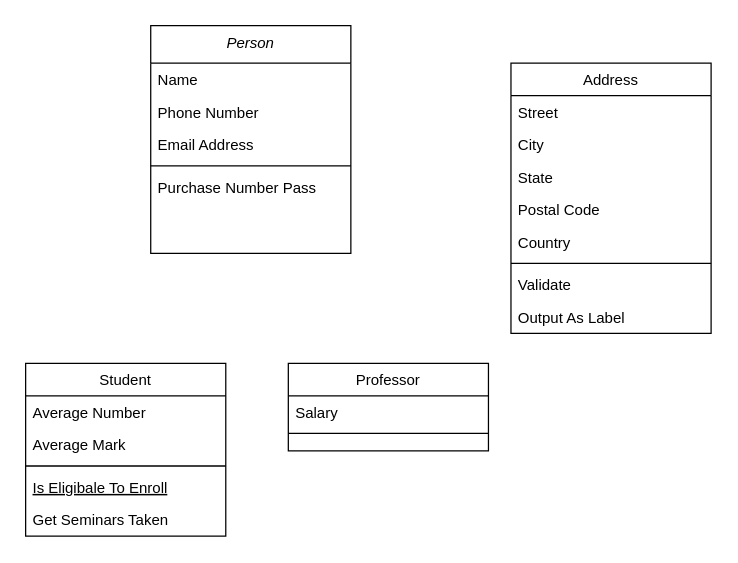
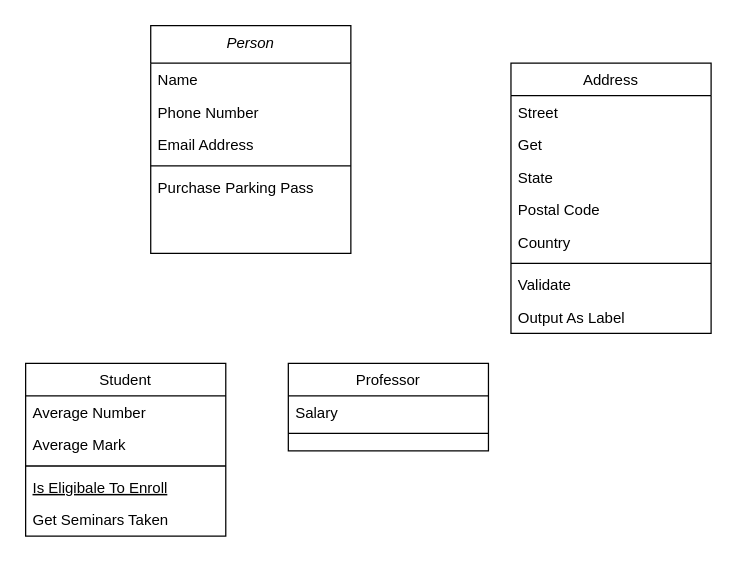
(532, 145) -> (530, 145)
(238, 188) -> (240, 188)
